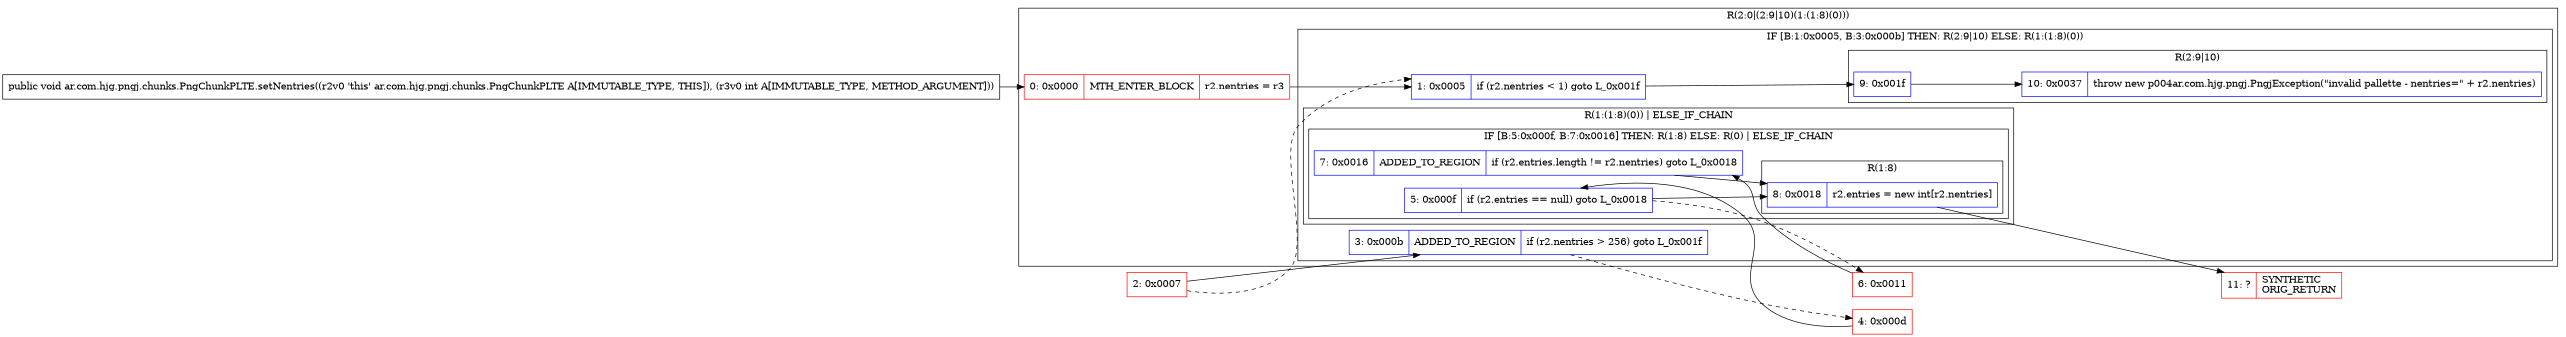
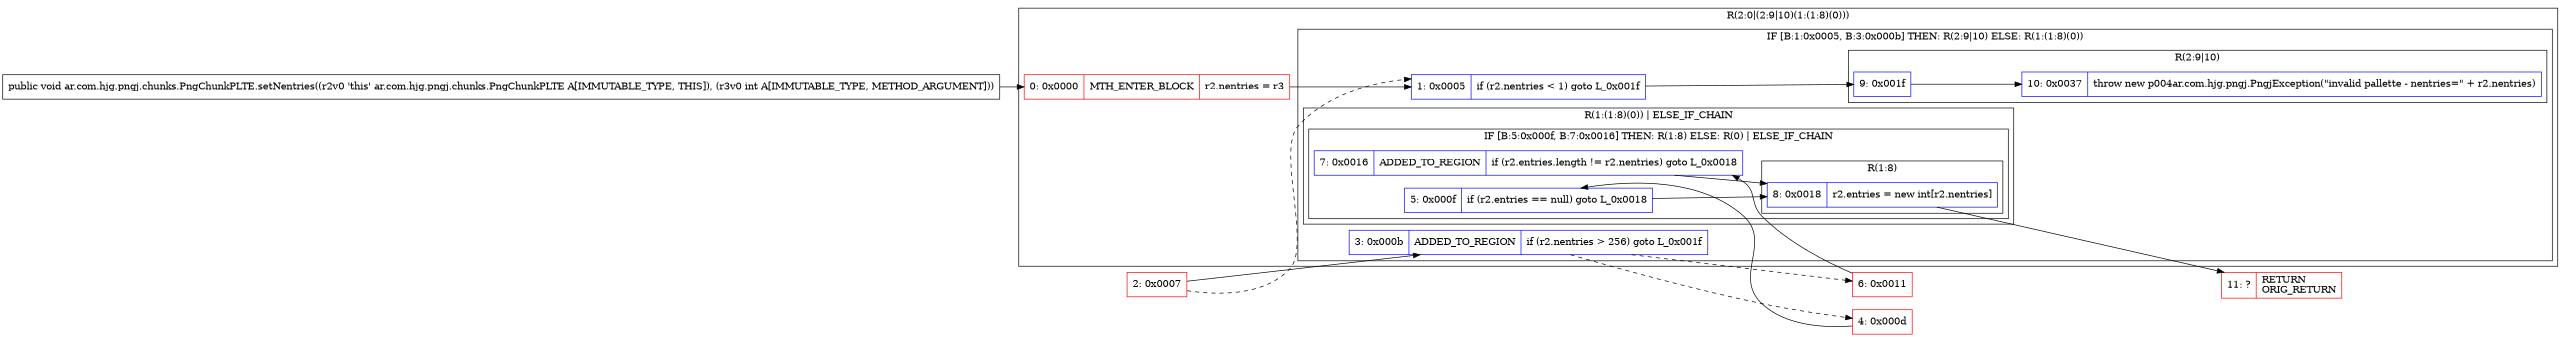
(1785, 231) -> (1765, 271)
(2292, 280) -> (2284, 280)
